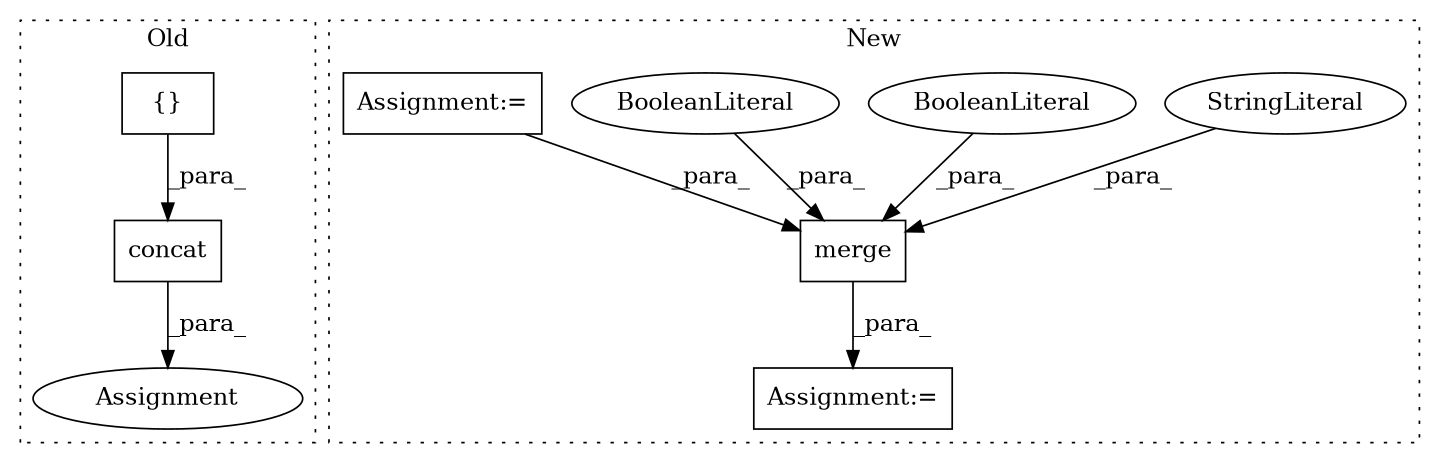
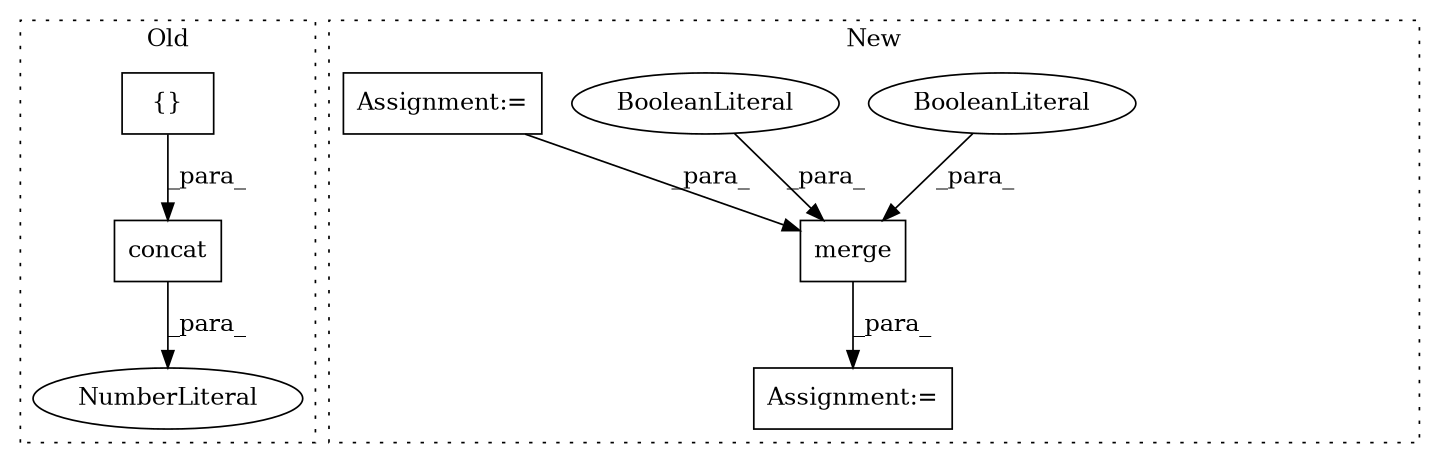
(1285, 103) -> none
(168, 399) -> (168, 399)
